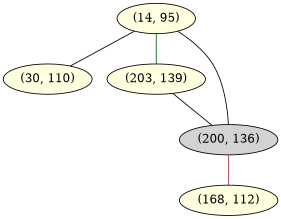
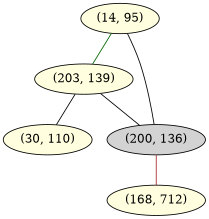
(102, 49) -> (66, 109)
(229, 200) -> (156, 200)
